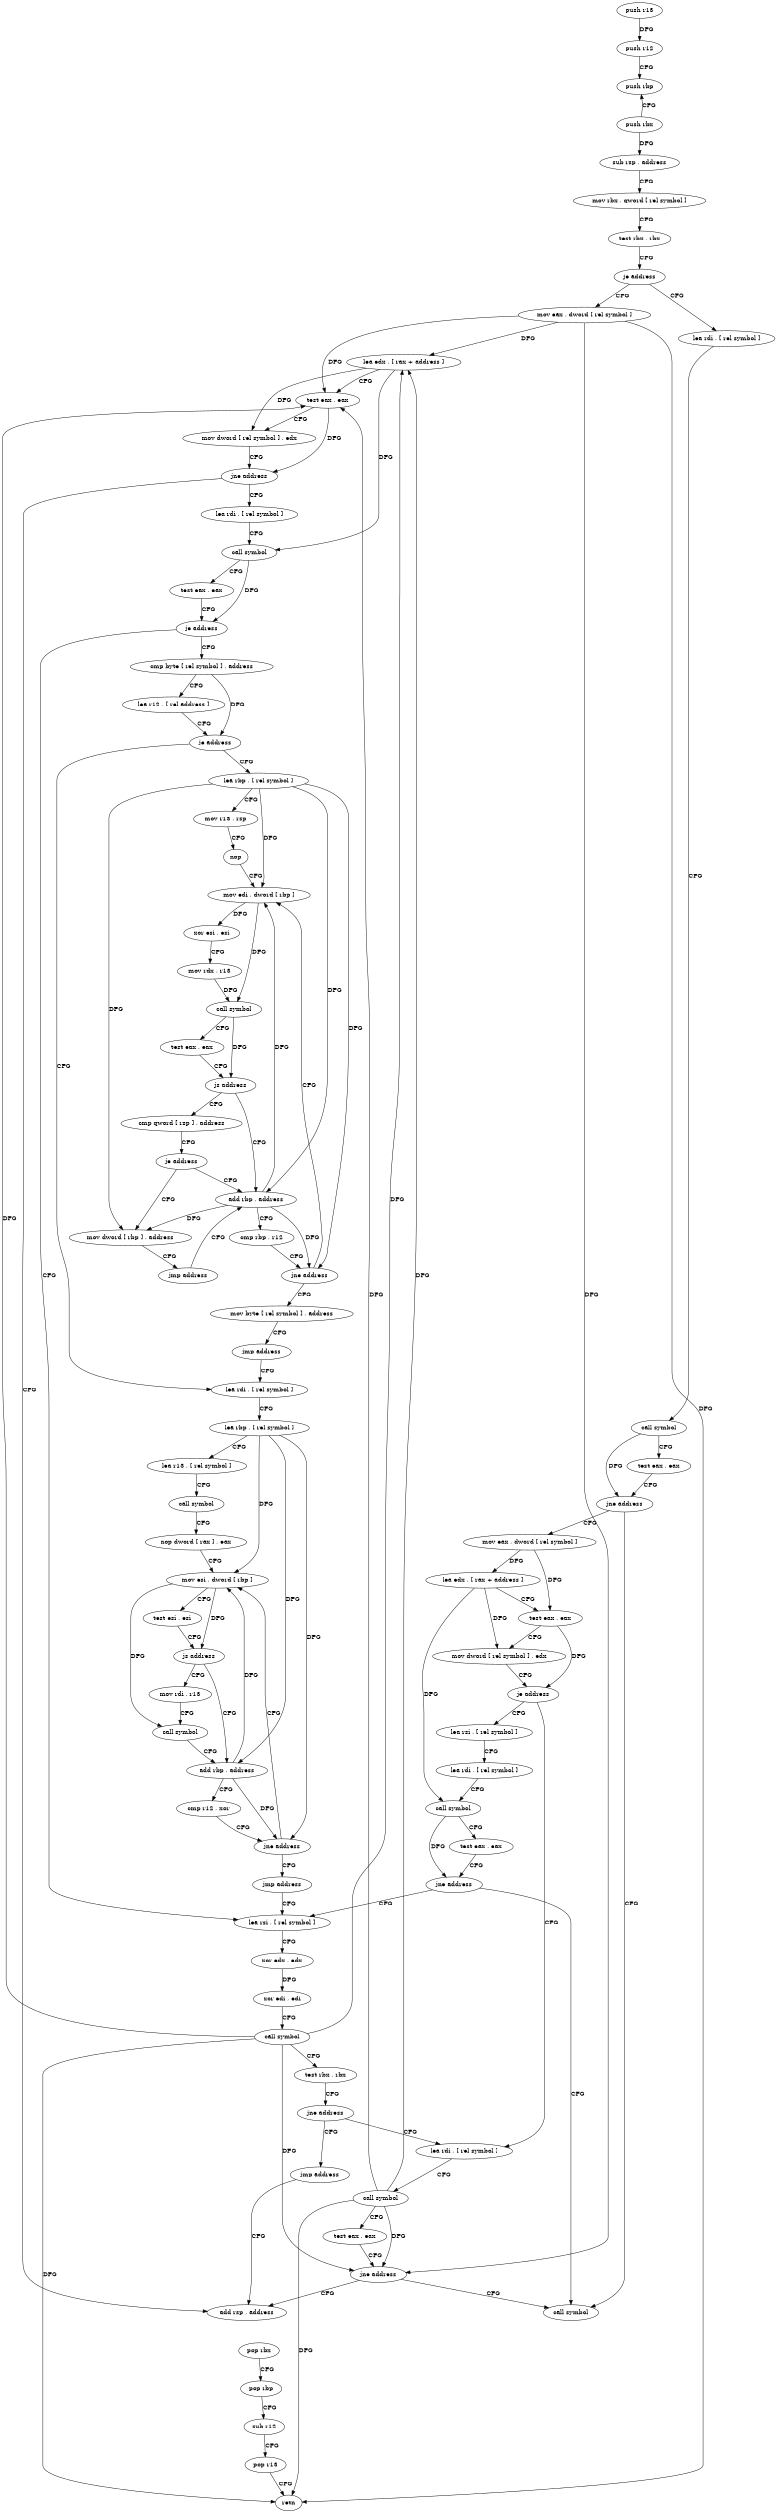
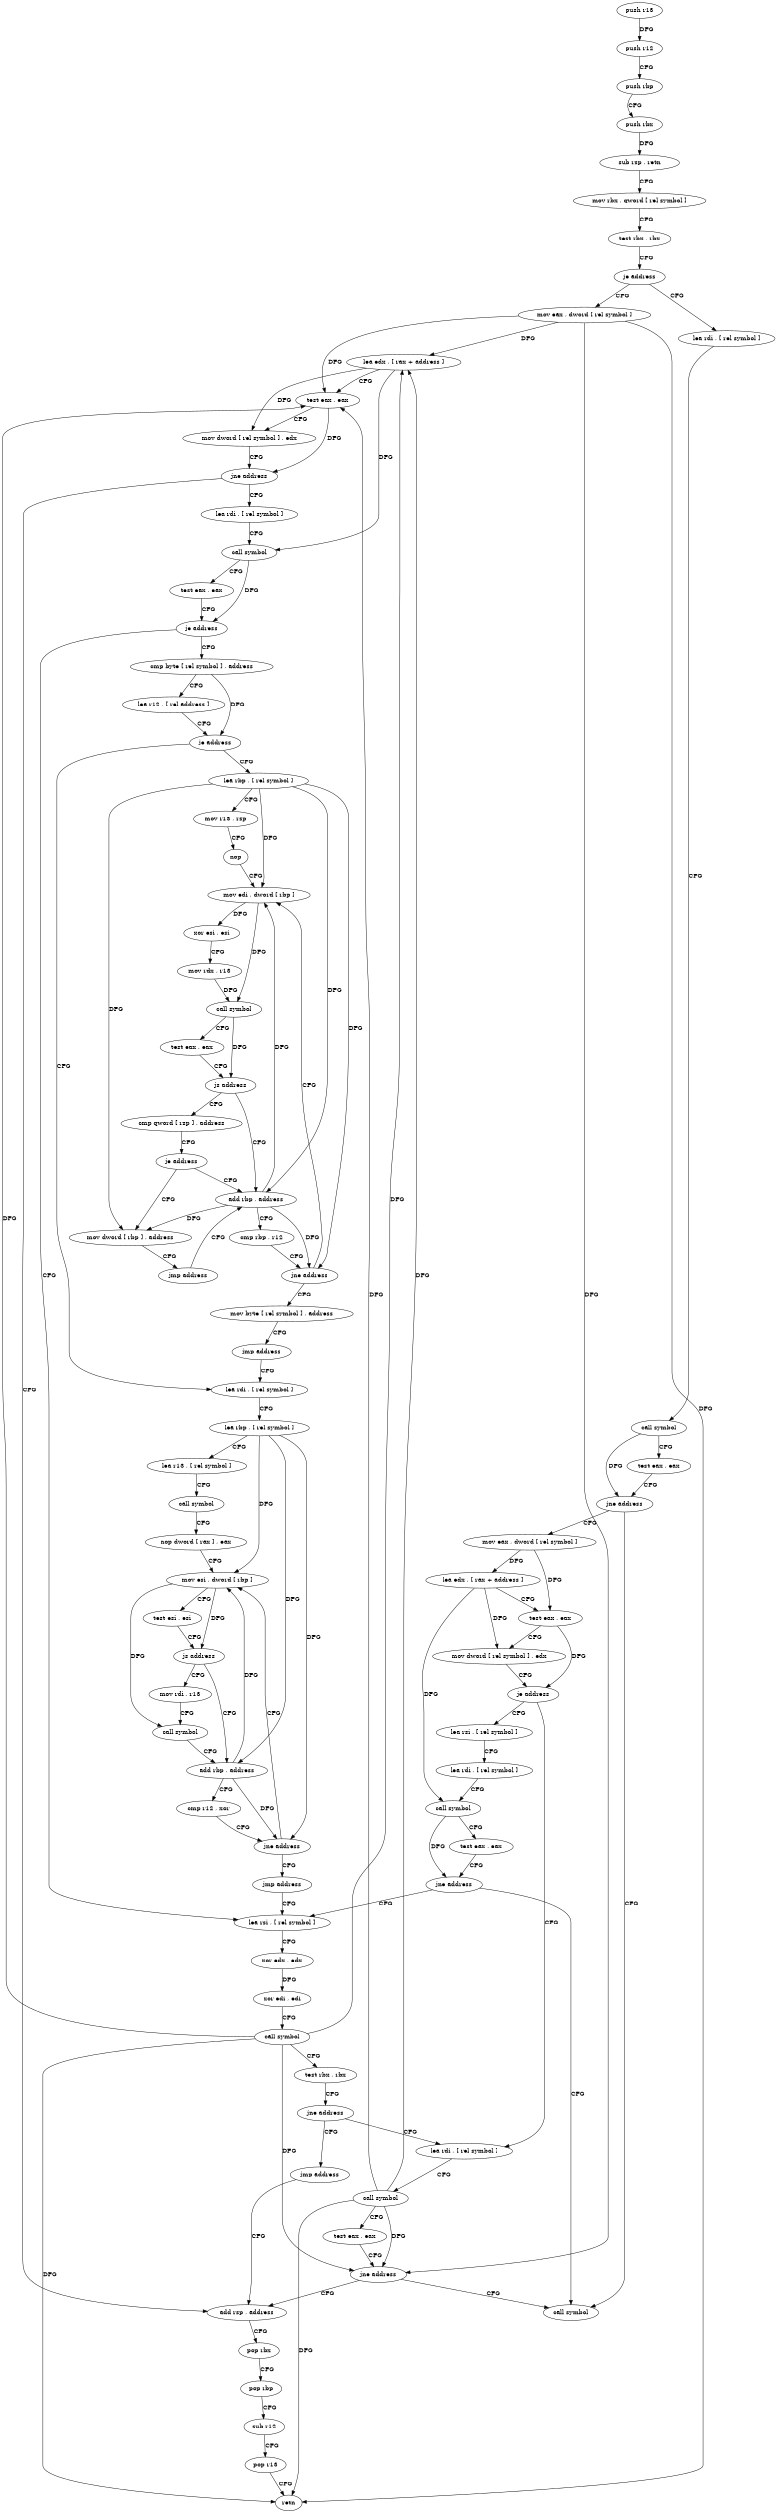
(642, 108) -> (628, 103)
(640, 163) -> (640, 163)
none -> (252, 2330)
